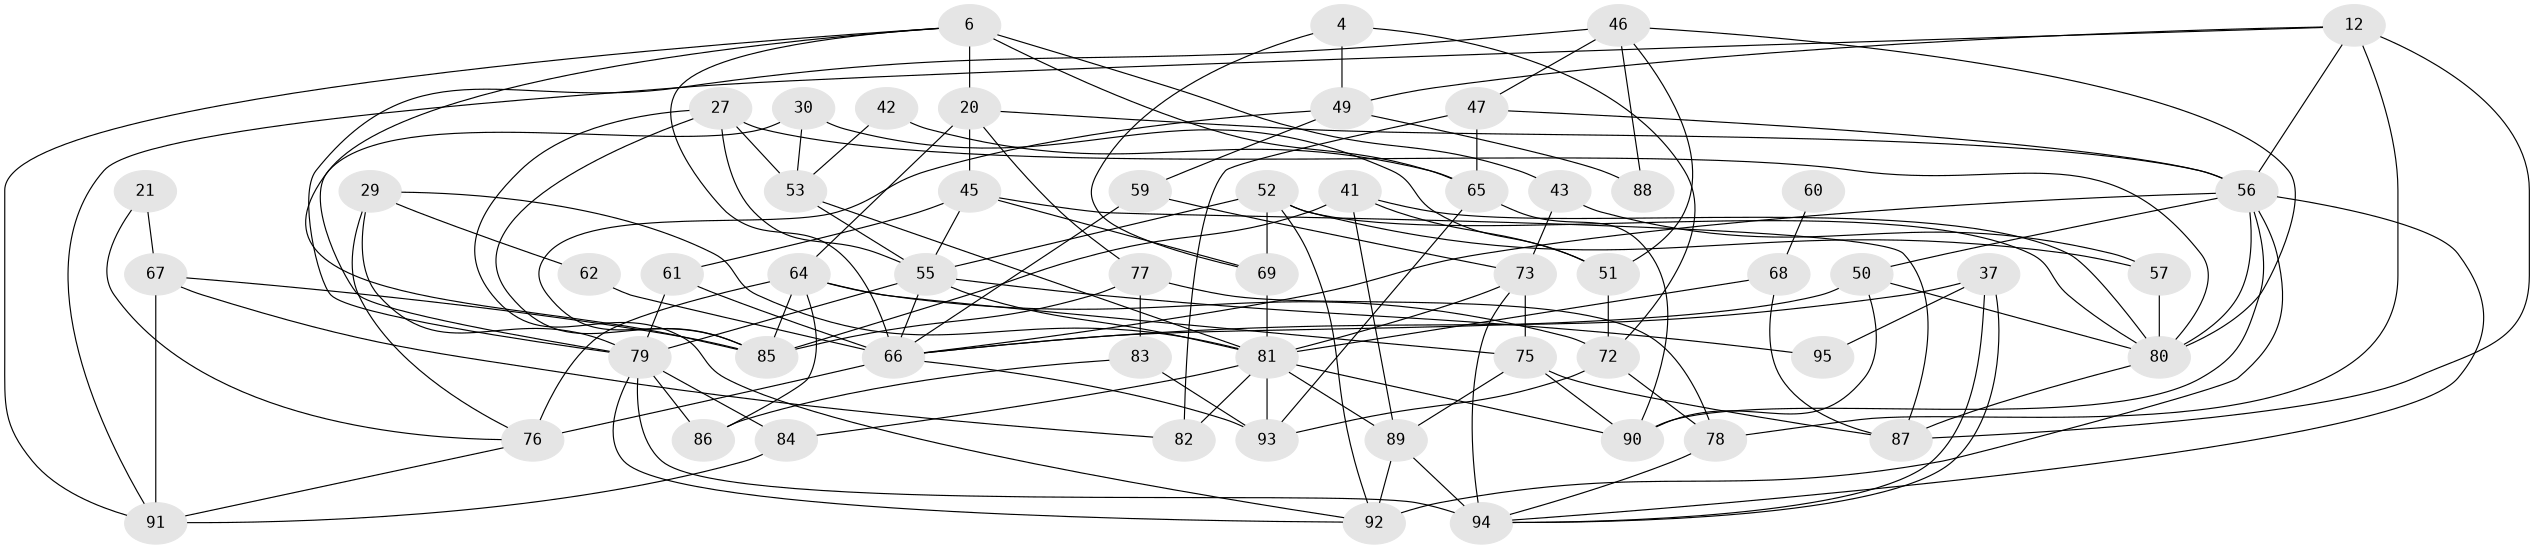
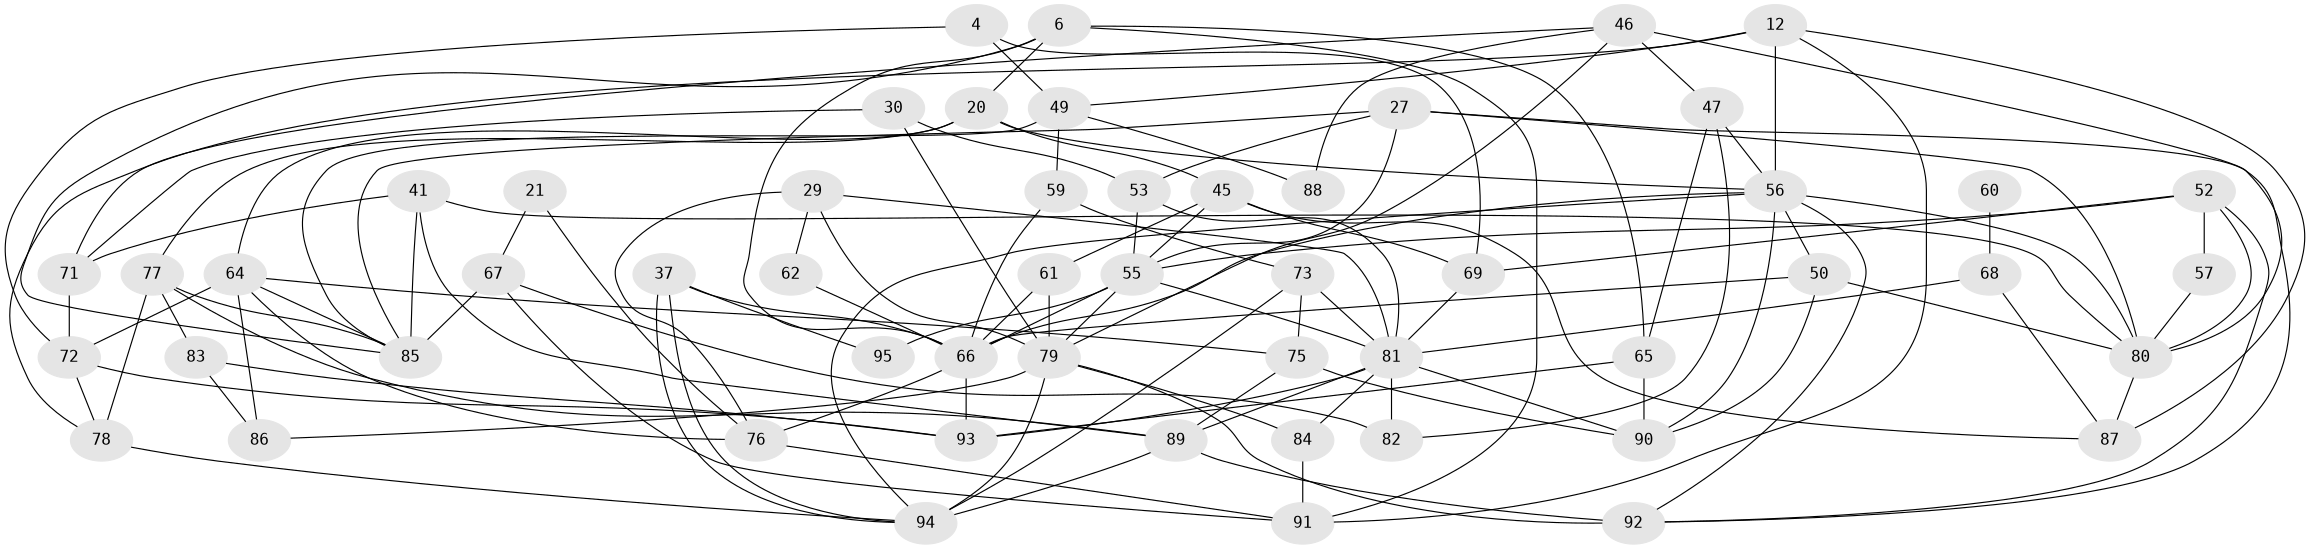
(887, 108) -> none
(1560, 191) -> none
(1608, 274) -> (69, 274)
(1692, 405) -> none
none -> (599, 415)
